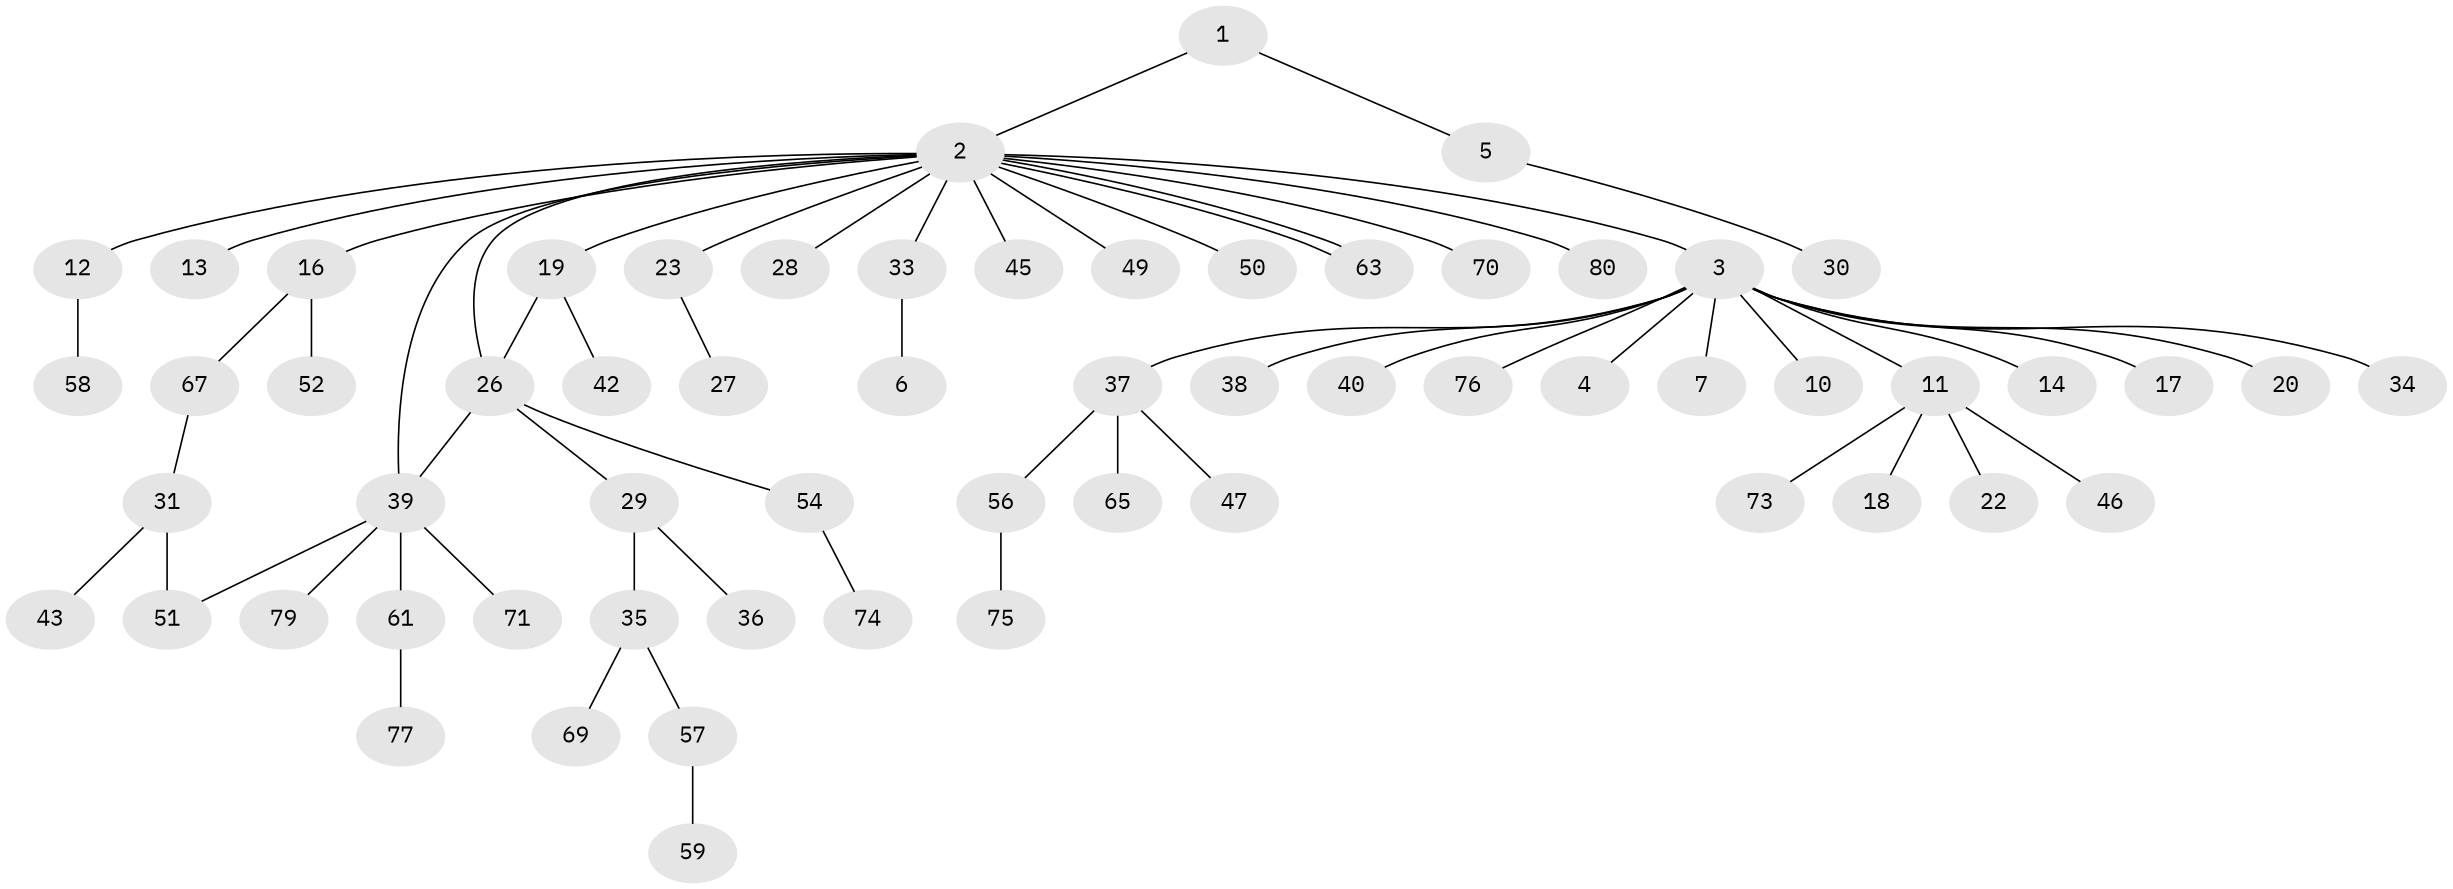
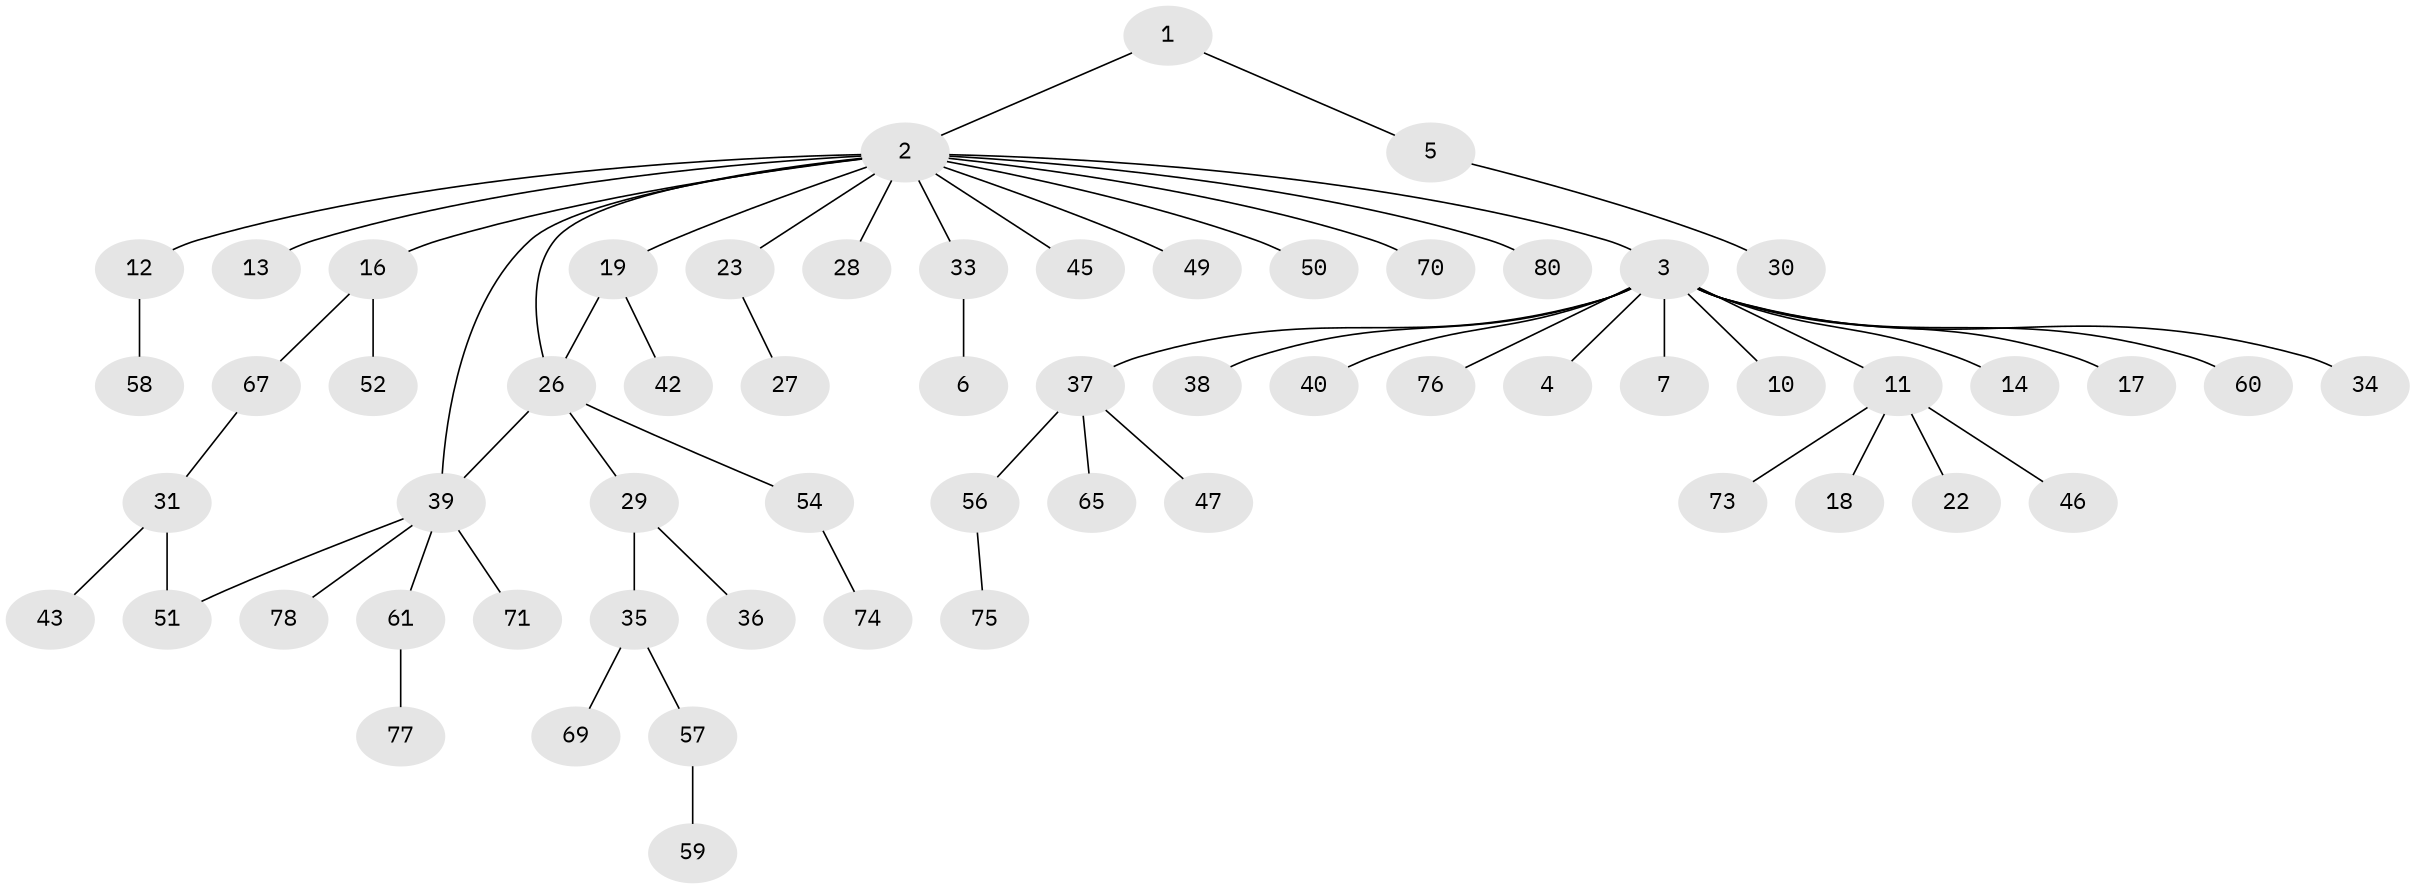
(1369, 269) -> none
(2286, 386) -> (2248, 386)
(284, 620) -> (284, 620)
